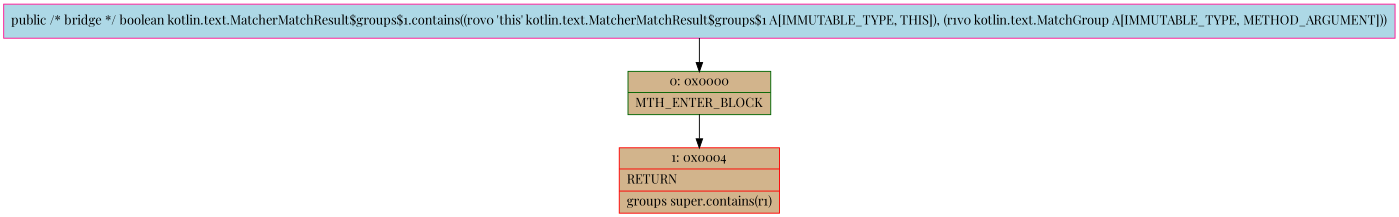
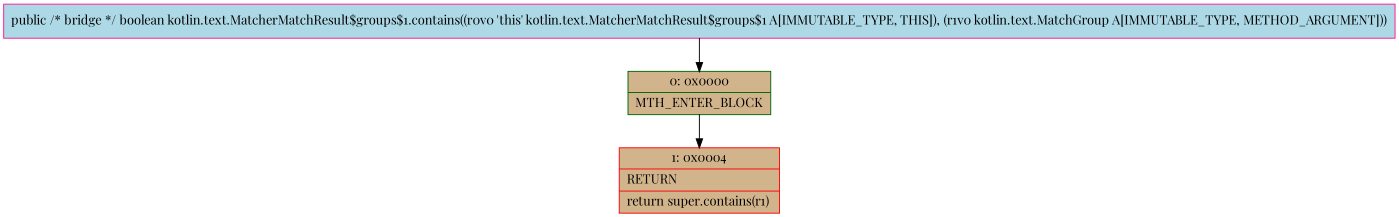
(699, 202) -> (698, 202)
